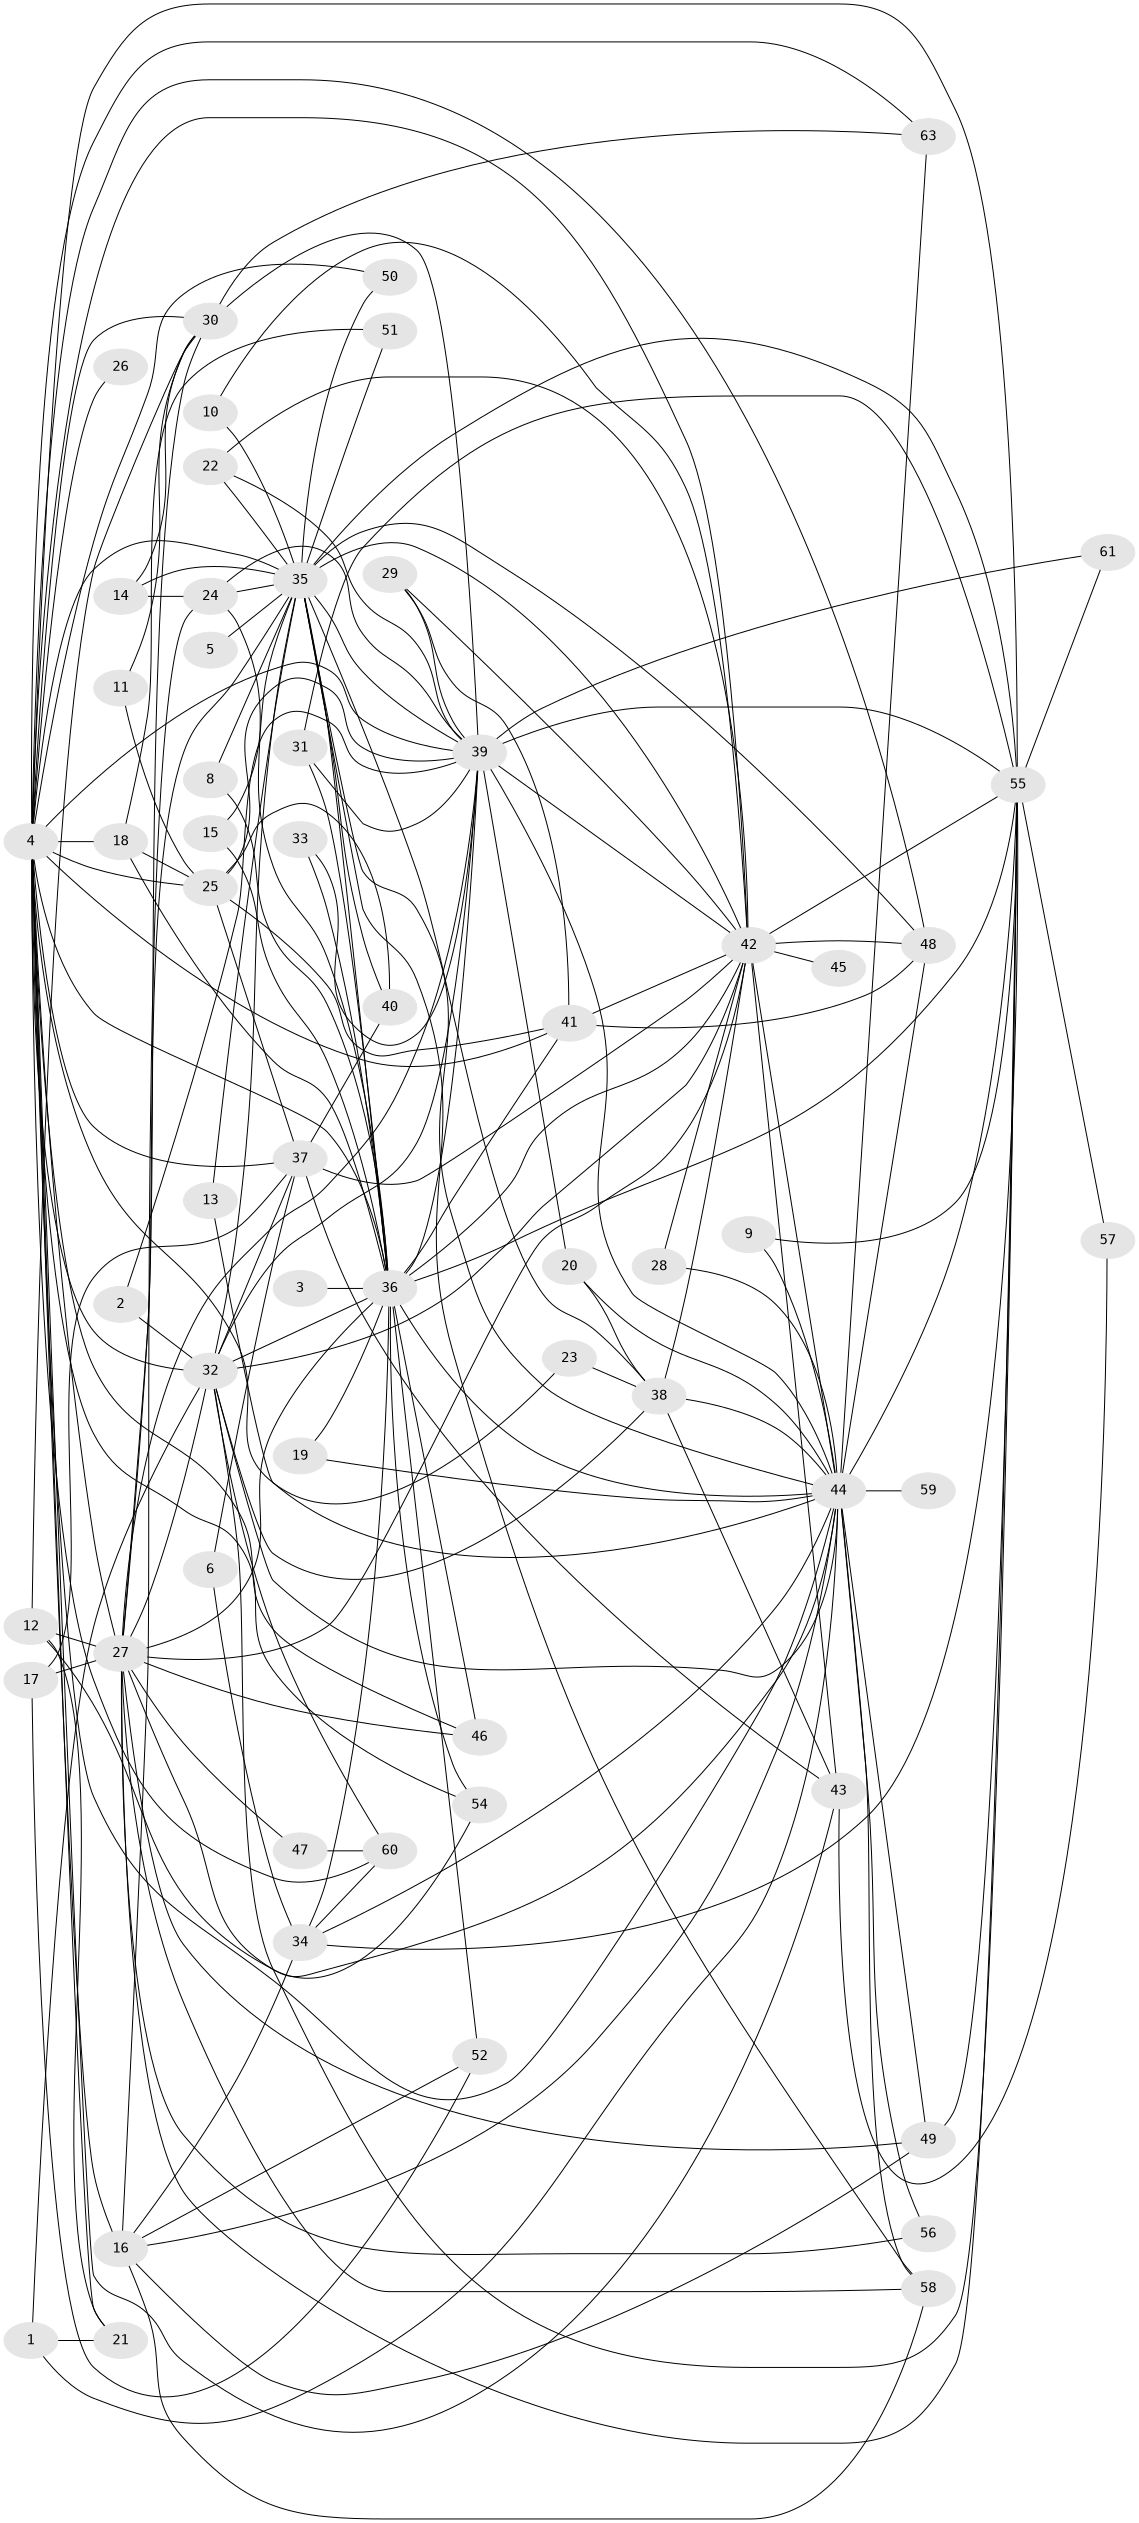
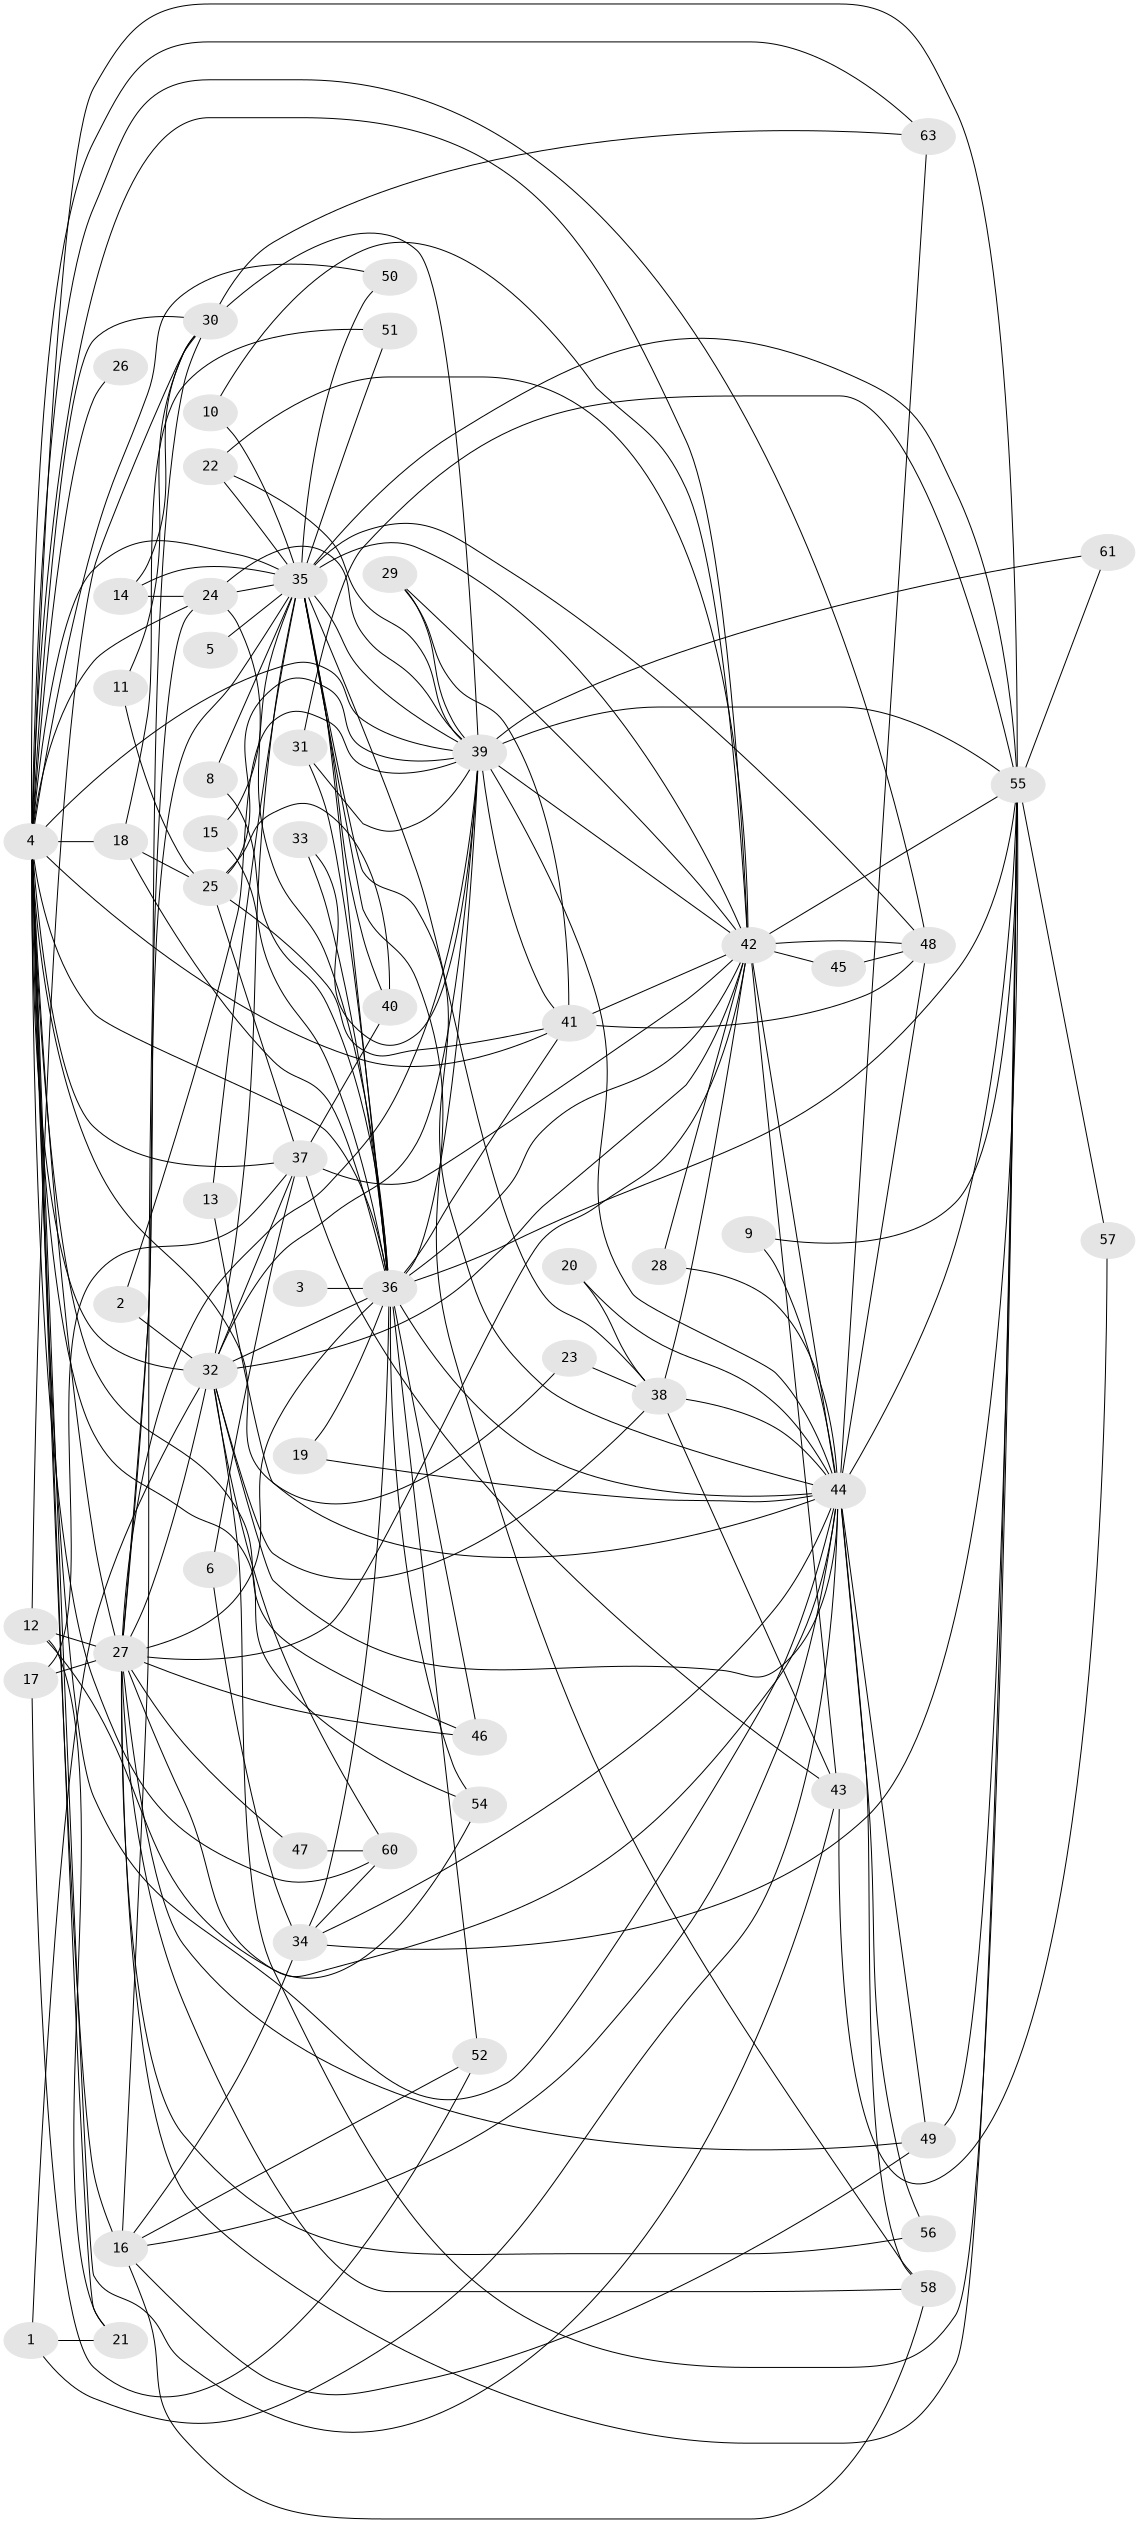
(117, 874) -> (83, 676)
none -> (884, 957)
(525, 1010) -> (507, 893)
(928, 1491) -> none
